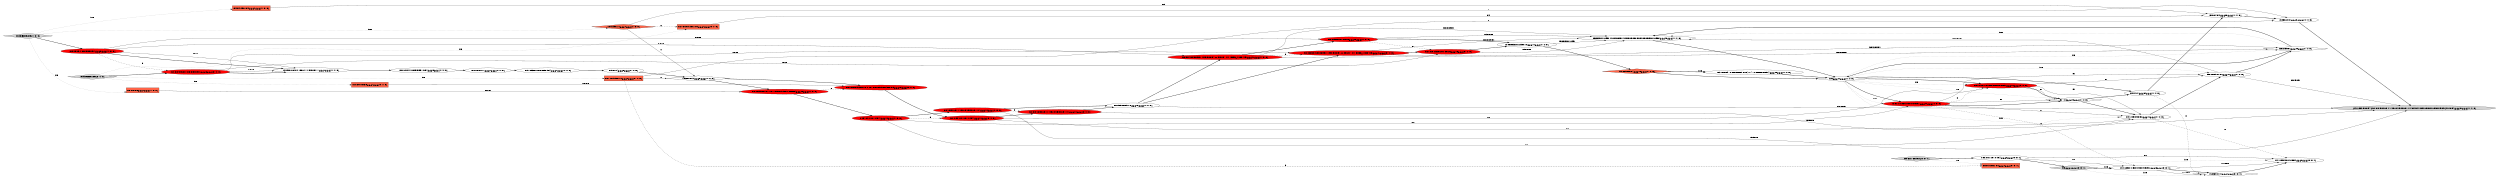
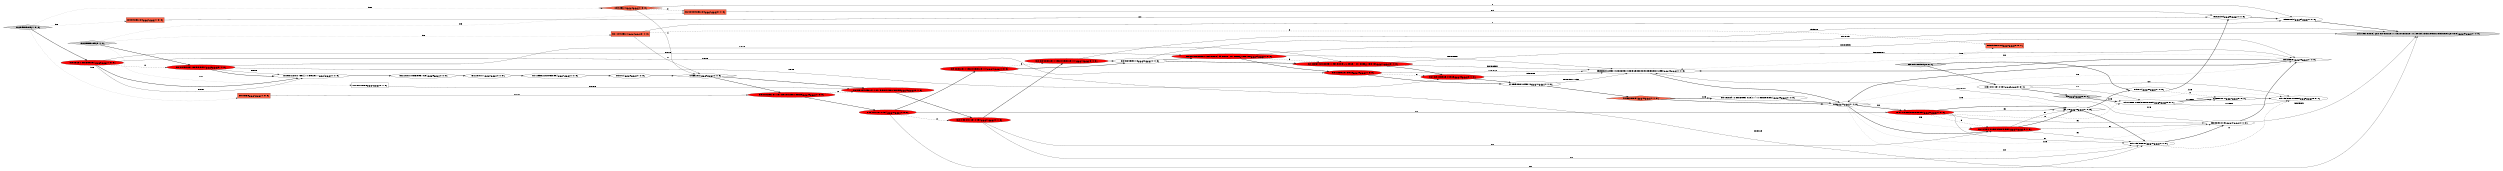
(2000, 79) -> (2036, 63)
(370, 85) -> (370, 85)
